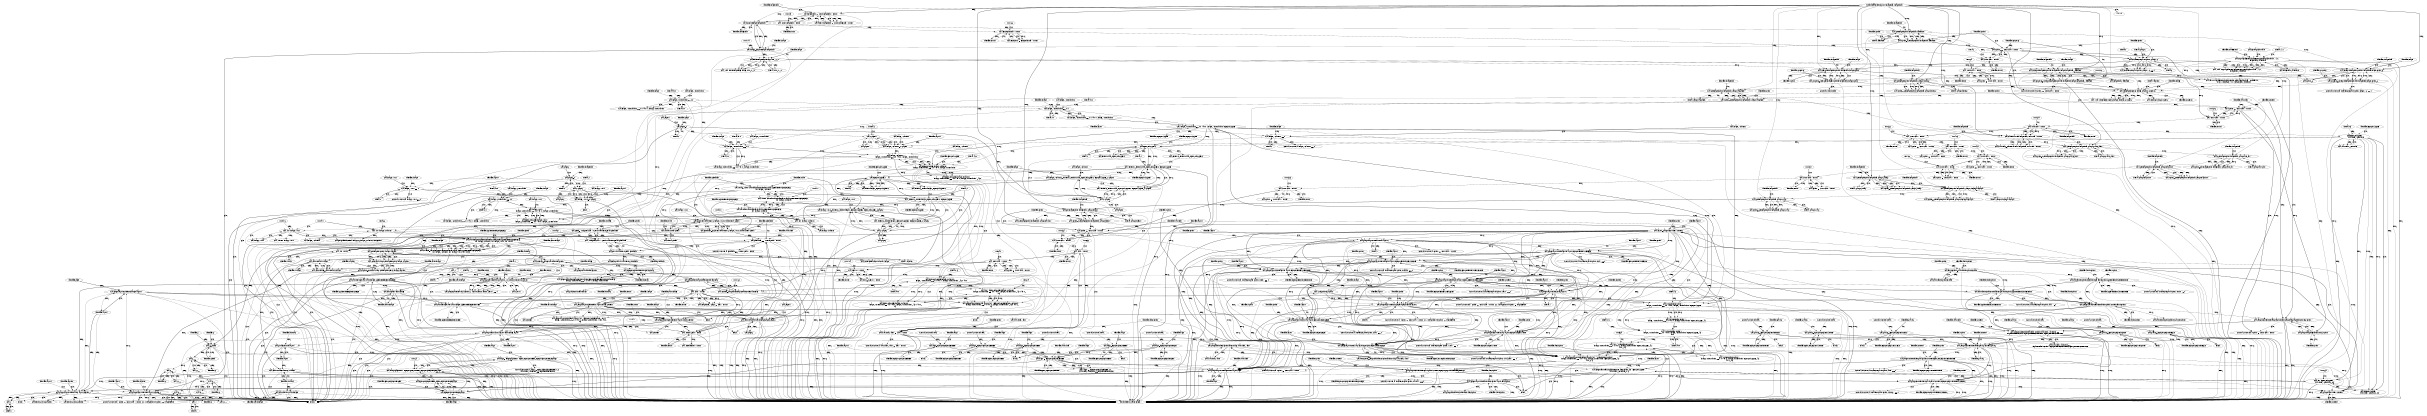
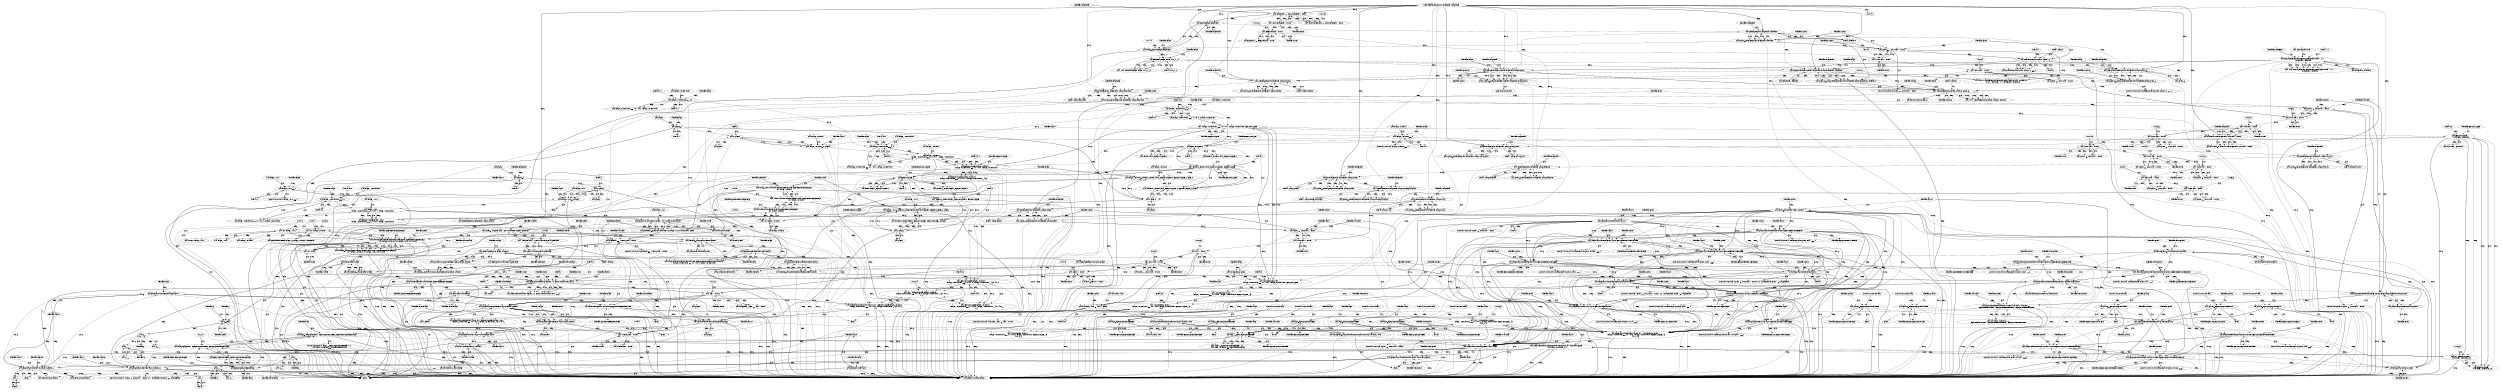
(1062, 231) -> none
(389, 339) -> (473, 340)
(1460, 392) -> none
